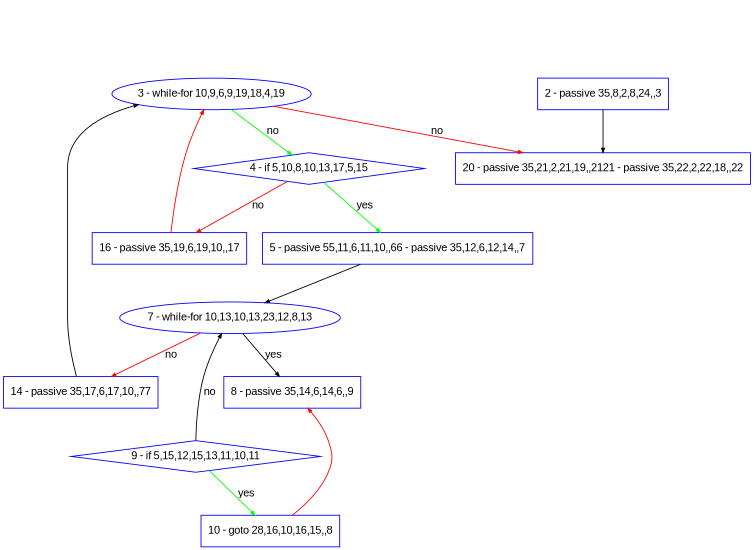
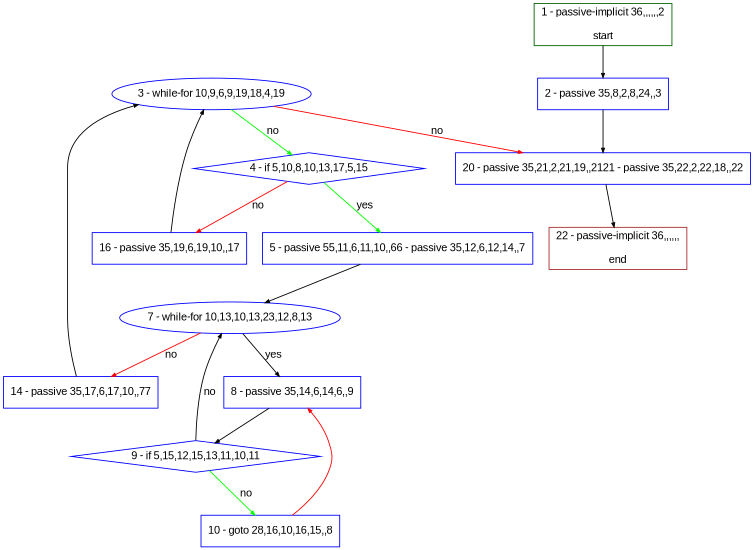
none -> (603, 25)
(181, 172) -> (181, 172)
none -> (618, 248)
none -> (244, 424)
(246, 494) -> (246, 494)
